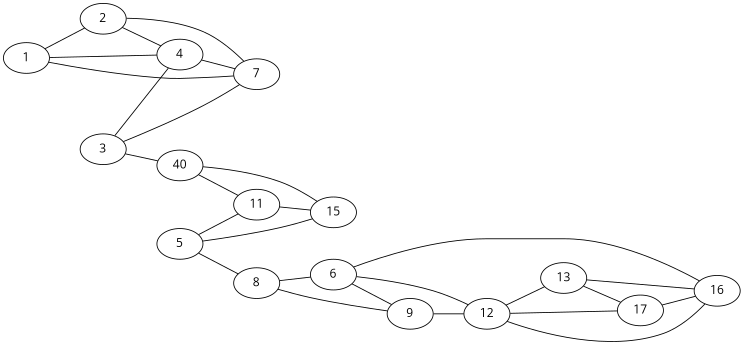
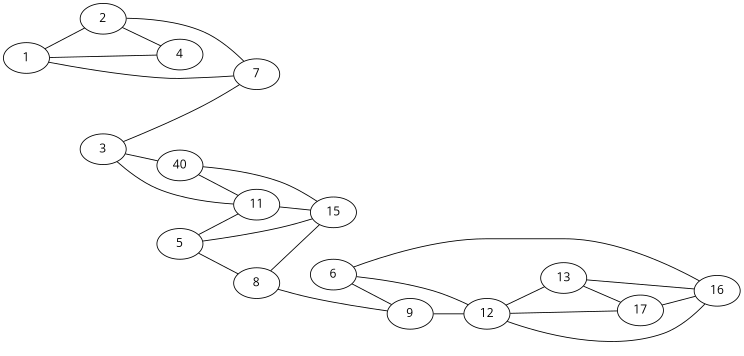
(218, 64) -> none
(142, 102) -> (171, 194)
(295, 279) -> (295, 248)
